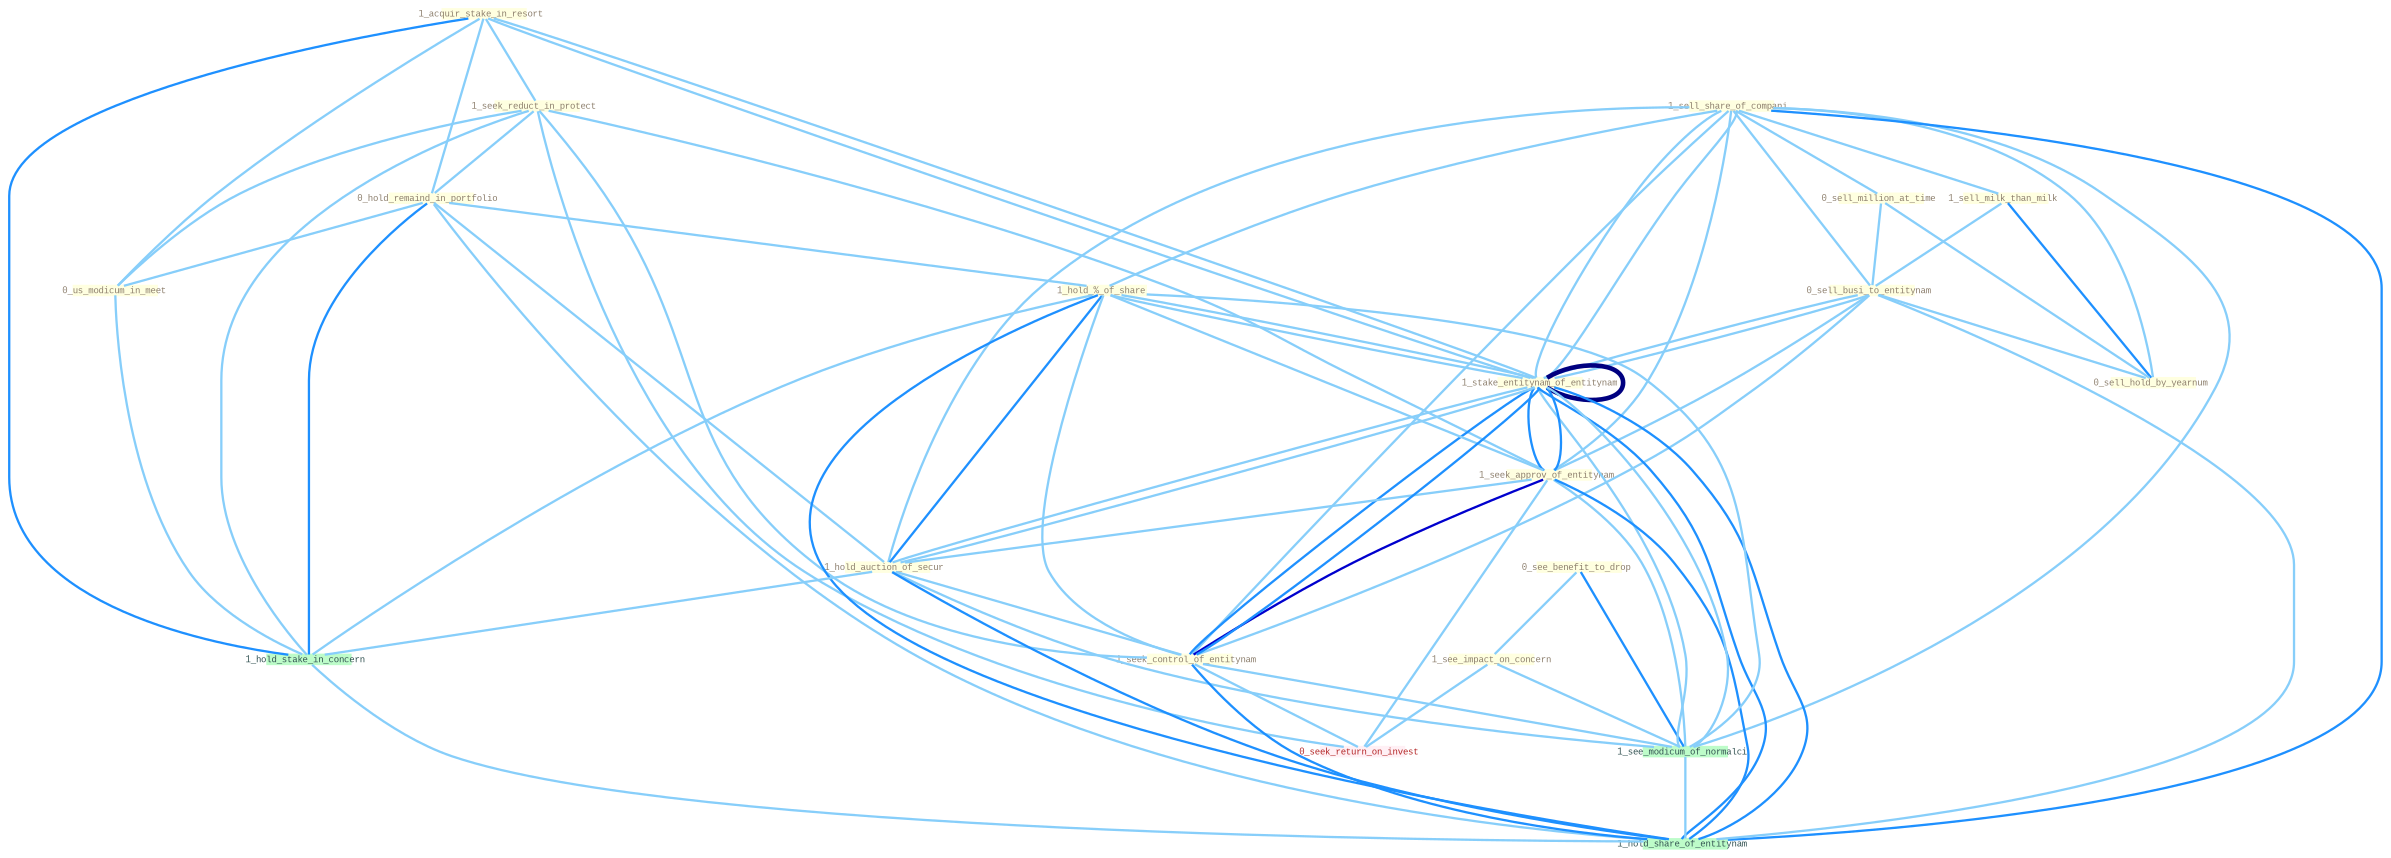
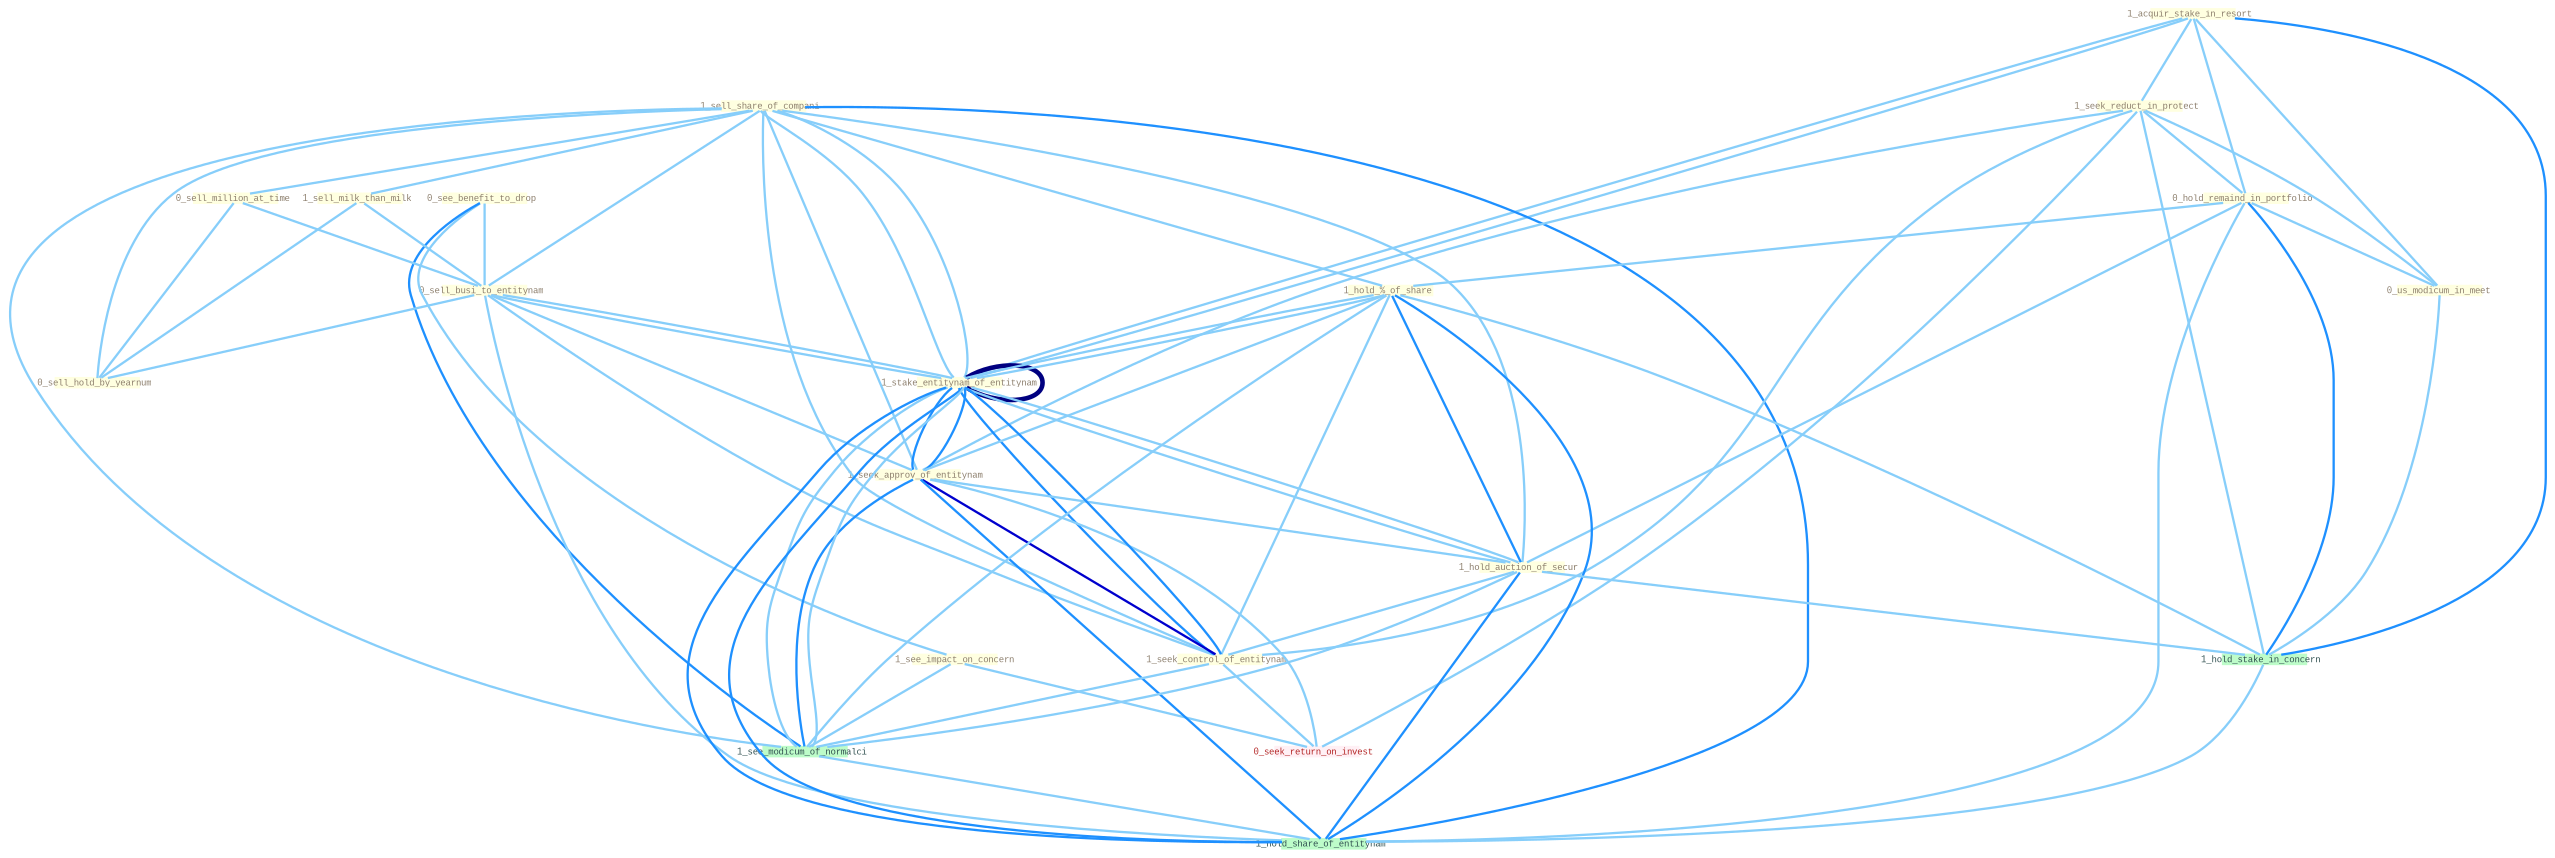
none -> (485, 244)
(2080, 290) -> (229, 290)
(1625, 540) -> (806, 590)
(1401, 795) -> none
